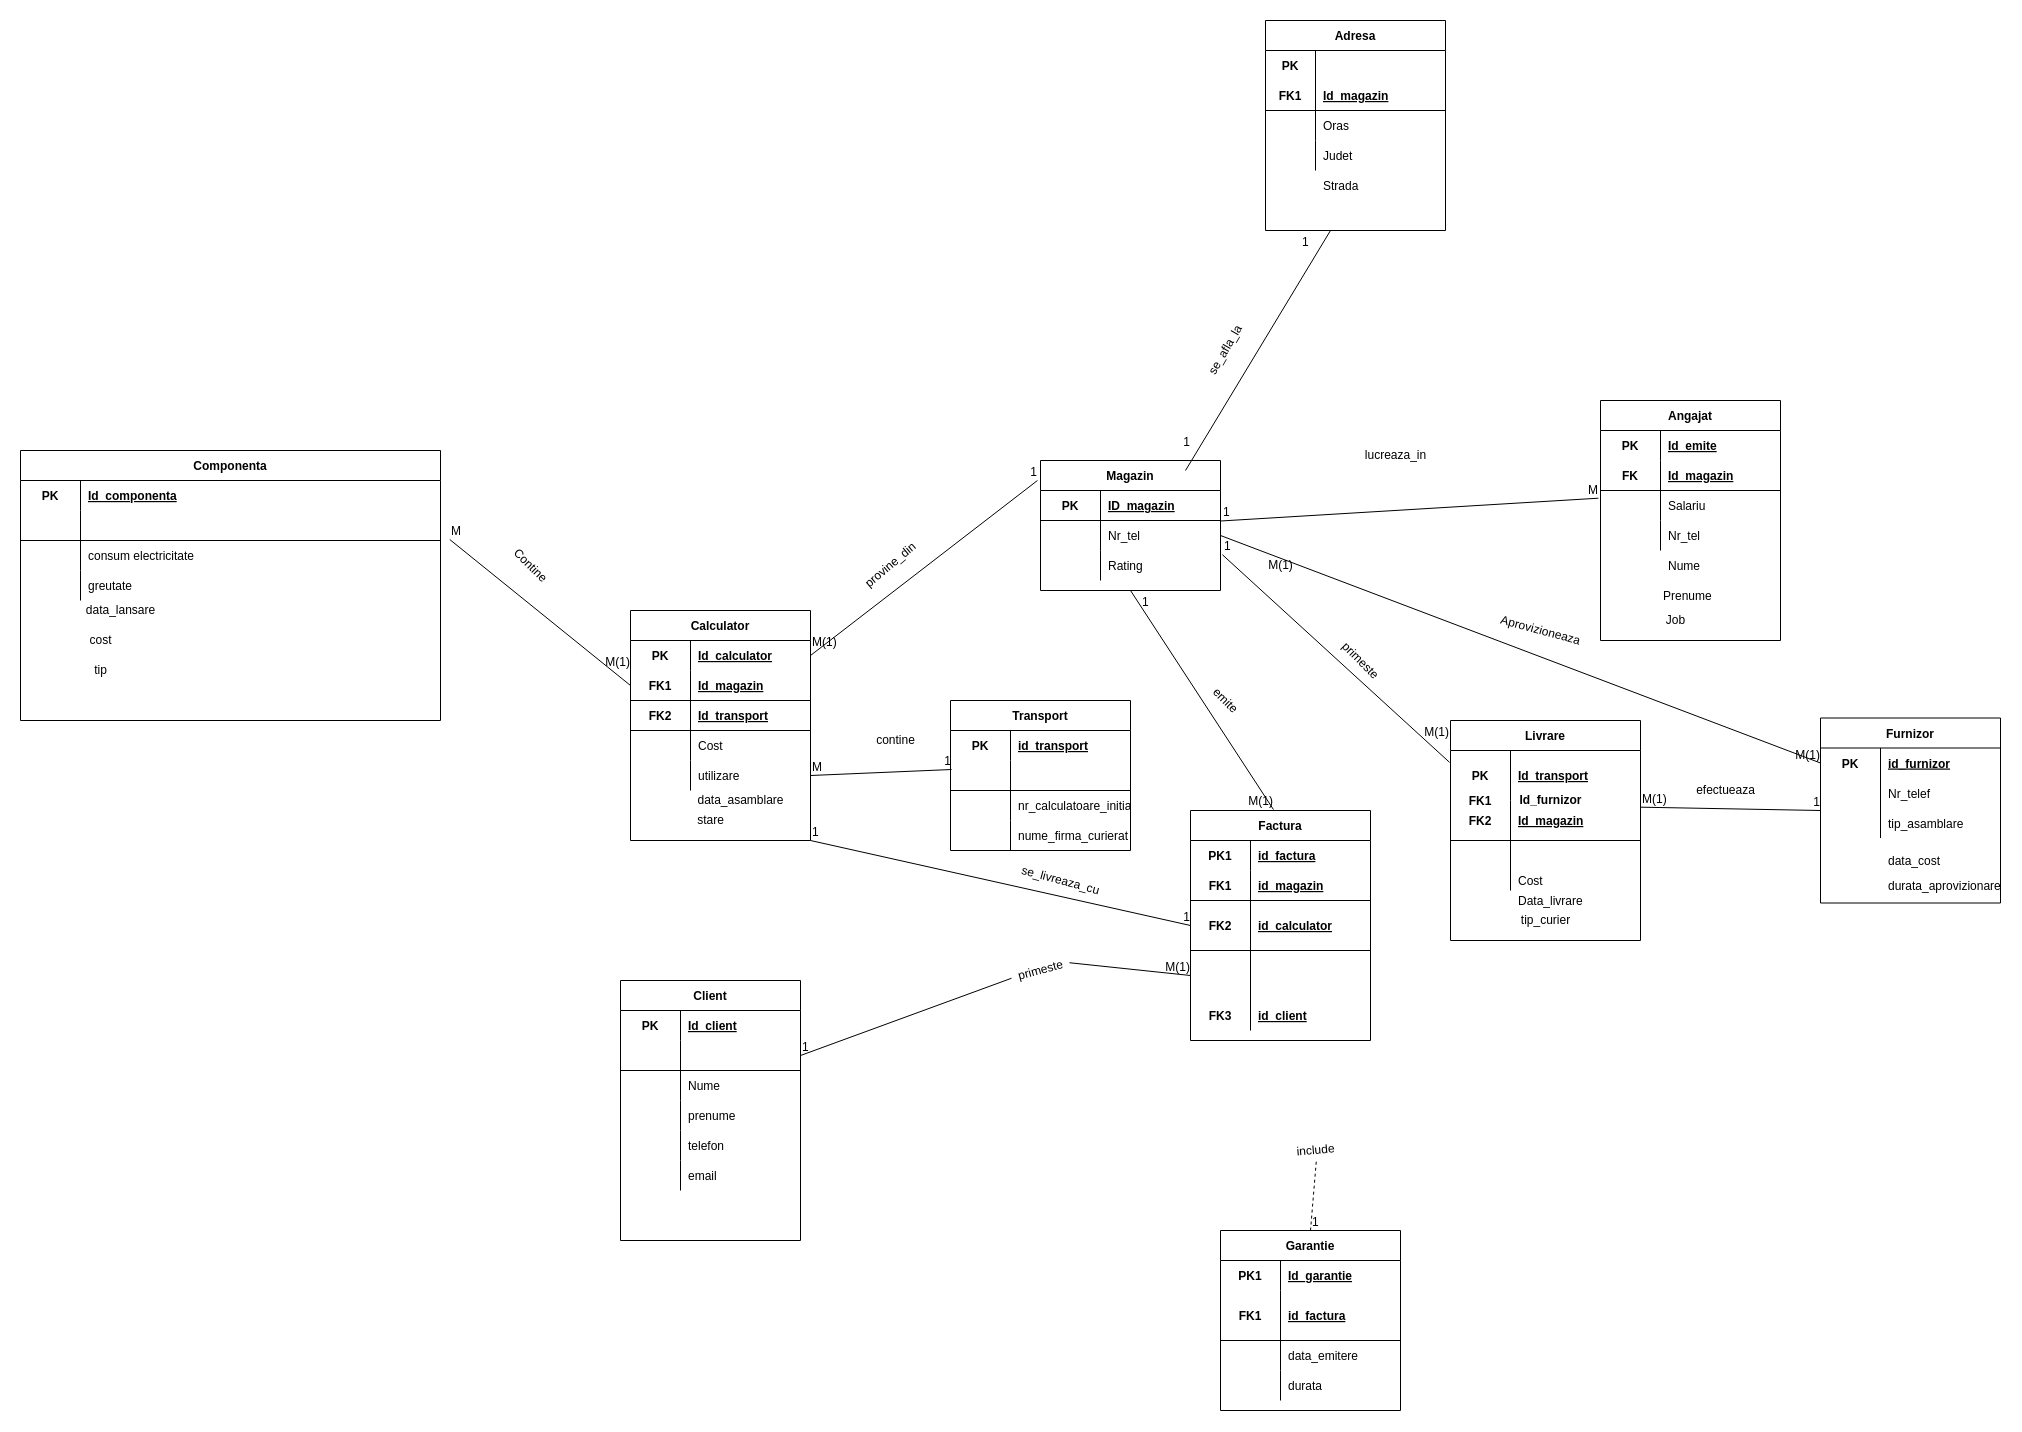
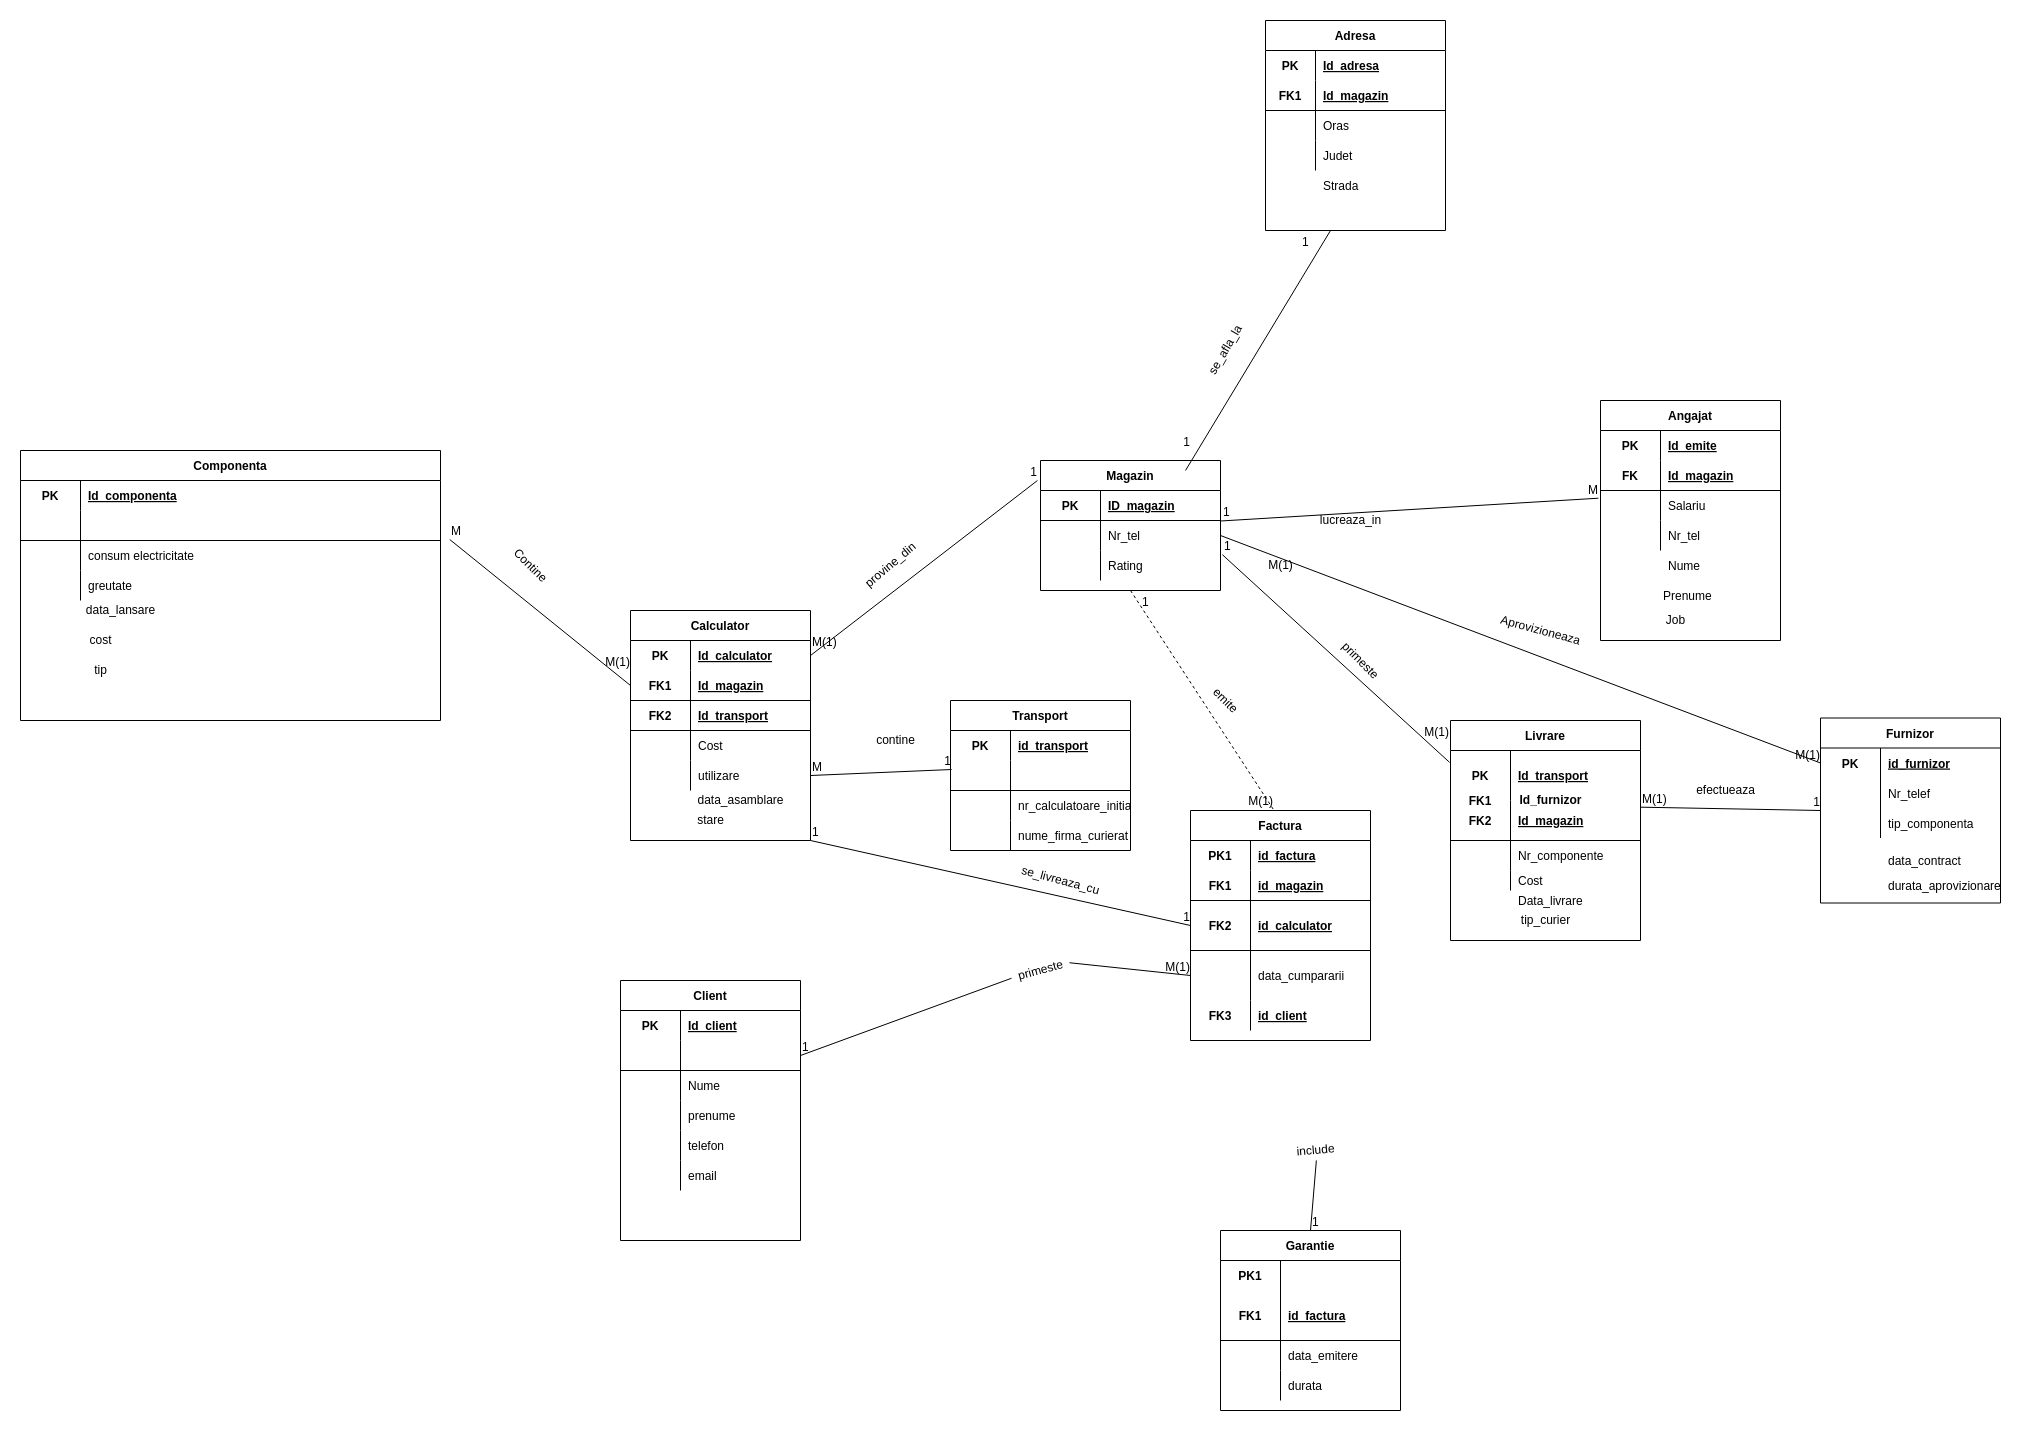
none -> (1381, 66)
(1396, 456) -> (1351, 521)
(1201, 699) -> (1201, 699)
(1929, 824) -> (1933, 824)
none -> (1576, 856)
(1918, 861) -> (1932, 861)
none -> (1311, 976)
(1314, 1194) -> (1314, 1194)
(1341, 1276) -> none
